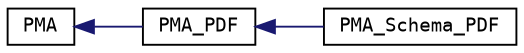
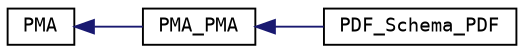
(199, 27) -> (199, 27)
(420, 27) -> (420, 27)
